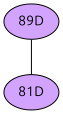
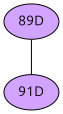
(31, 92) -> (31, 92)
